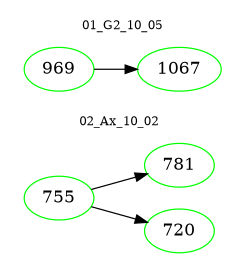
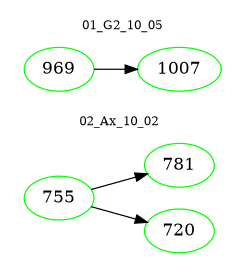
(179, 69) -> (179, 69)
